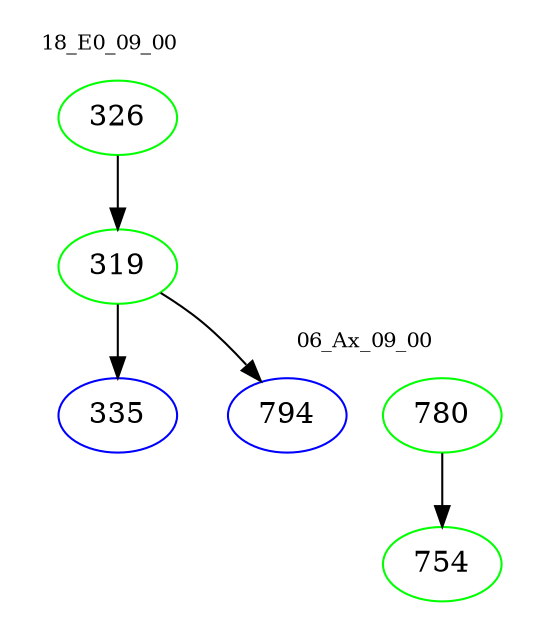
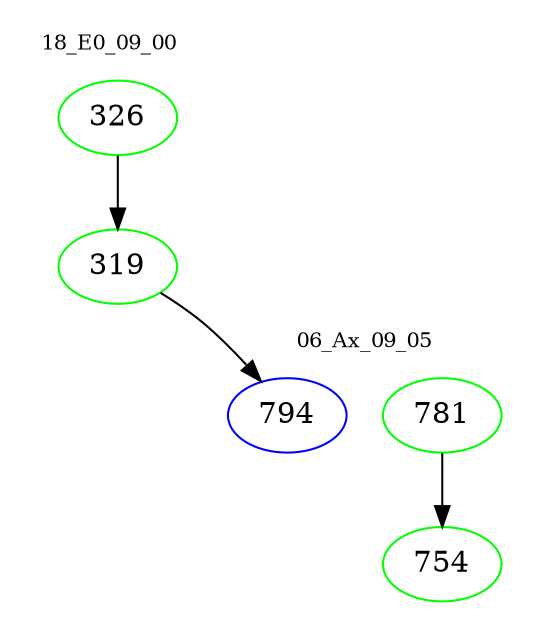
(365, 342) -> (365, 342)
(118, 415) -> none
(442, 415) -> (442, 415)
